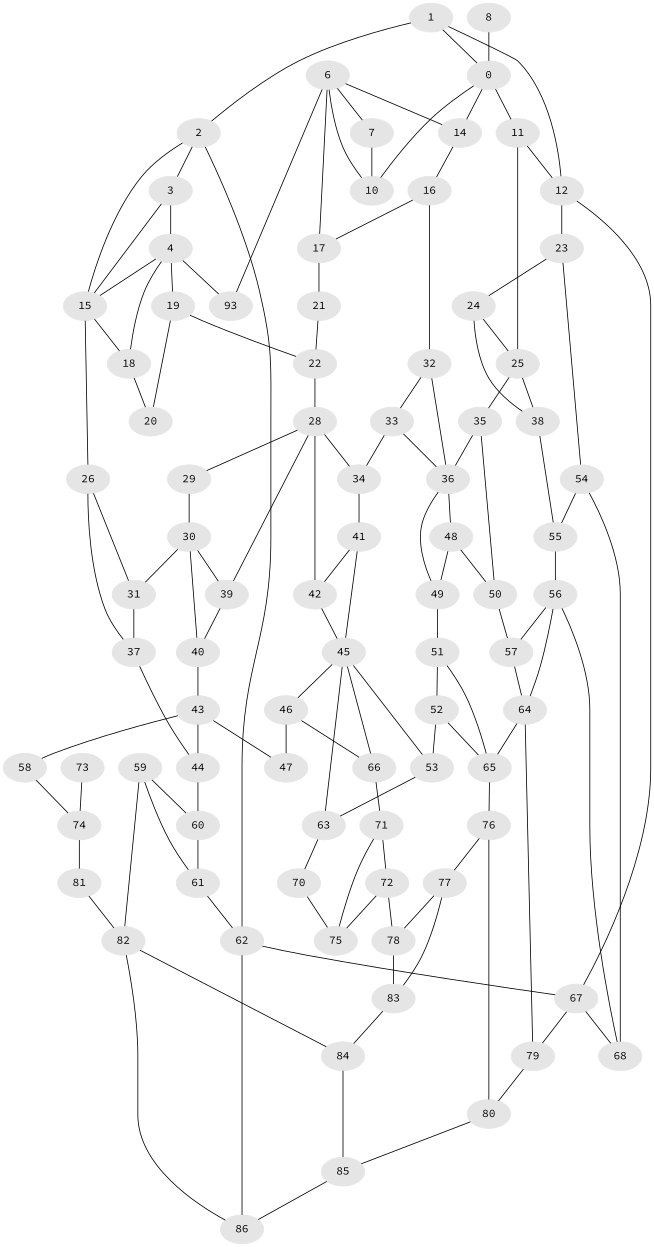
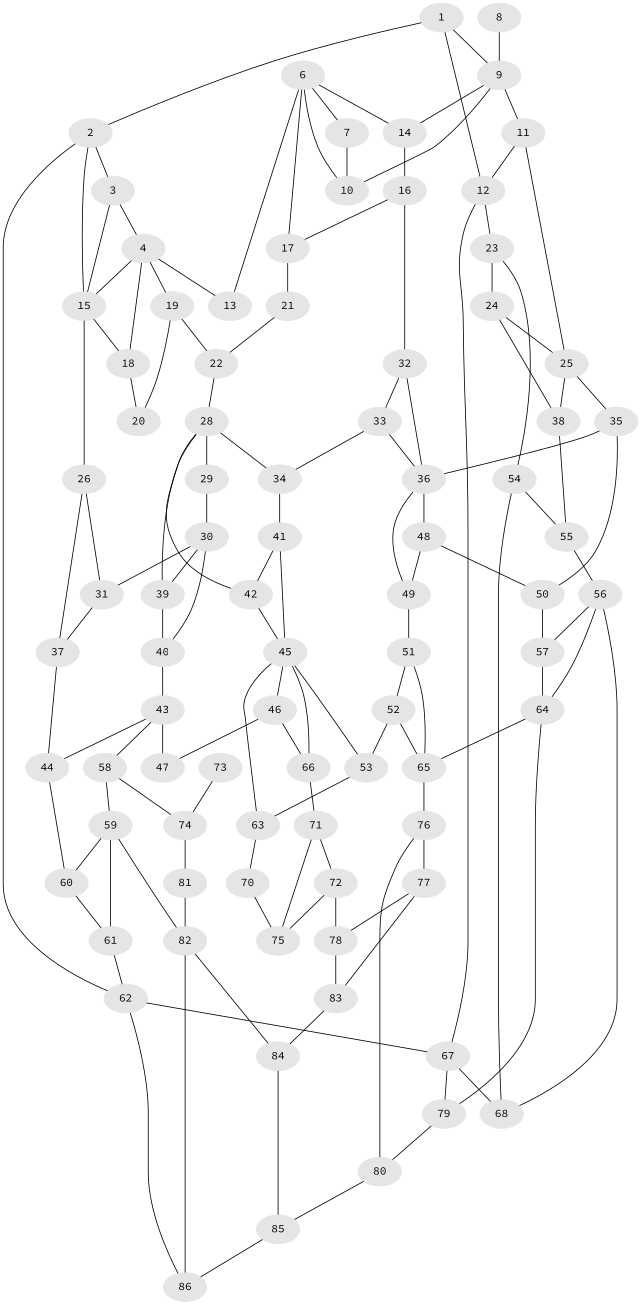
(489, 75) -> (499, 75)
(231, 306) -> (230, 306)
none -> (108, 797)
